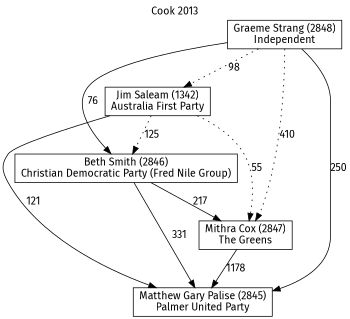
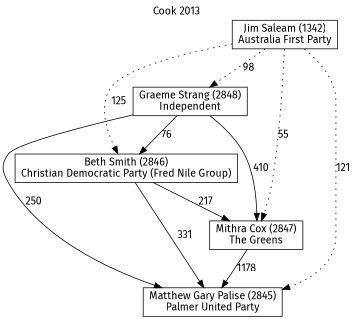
(225, 66) -> (241, 66)
(279, 133) -> (246, 158)
(19, 198) -> (336, 174)
